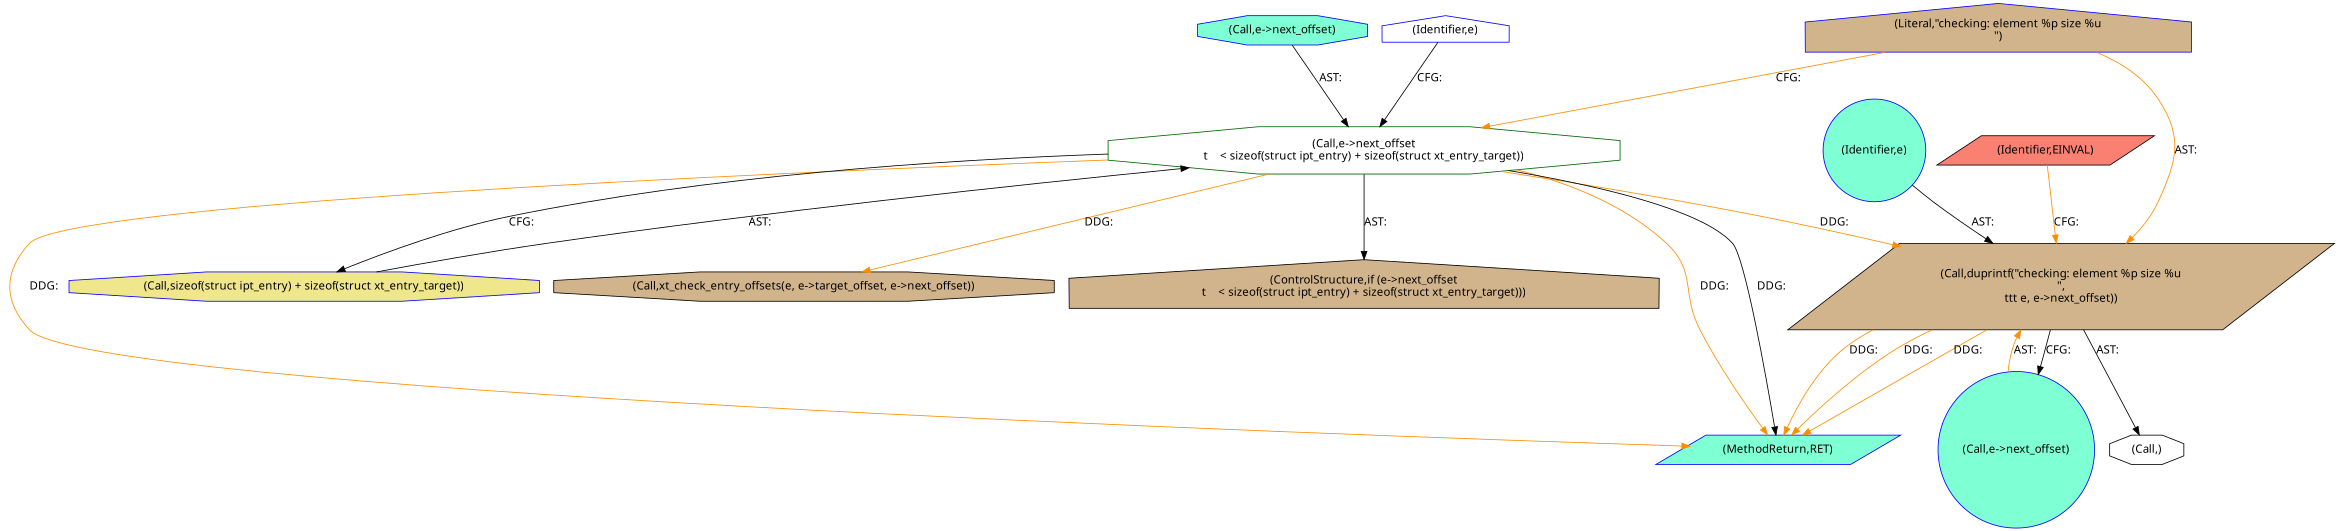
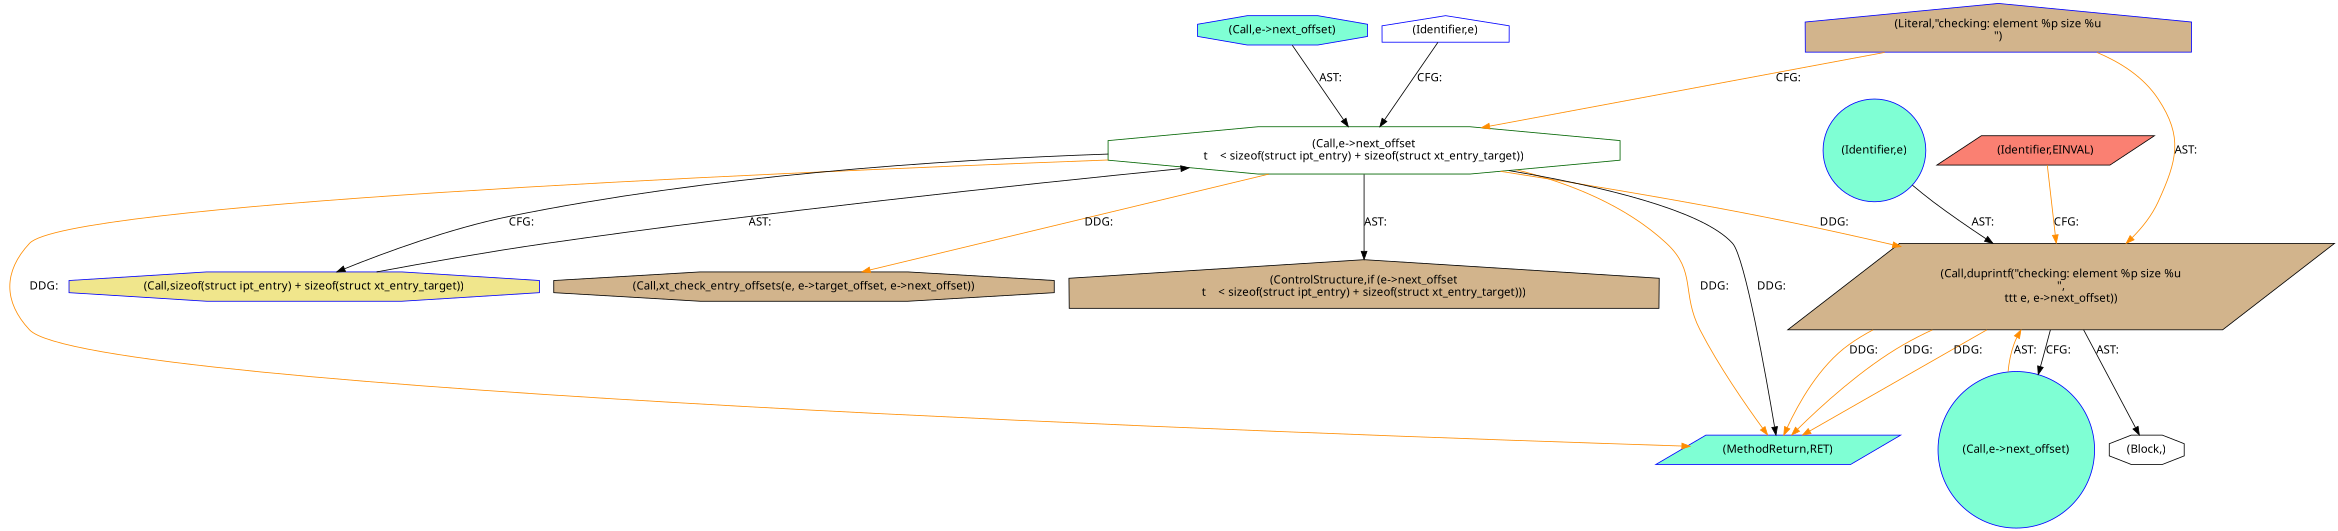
(2147, 450) -> (2147, 450)
